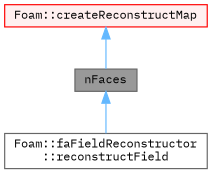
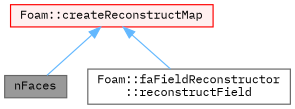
(106, 118) -> (151, 52)
